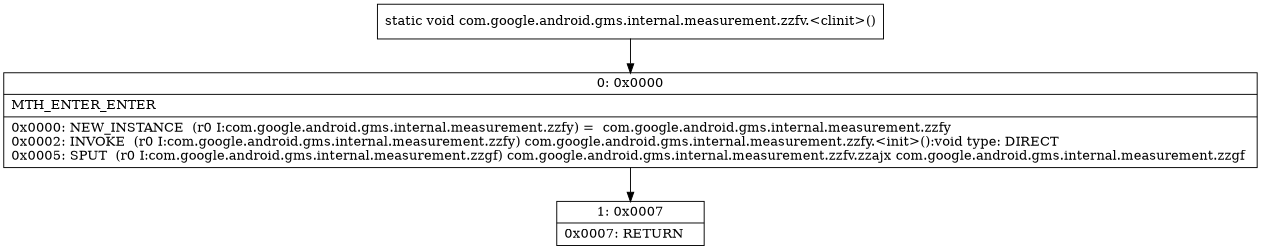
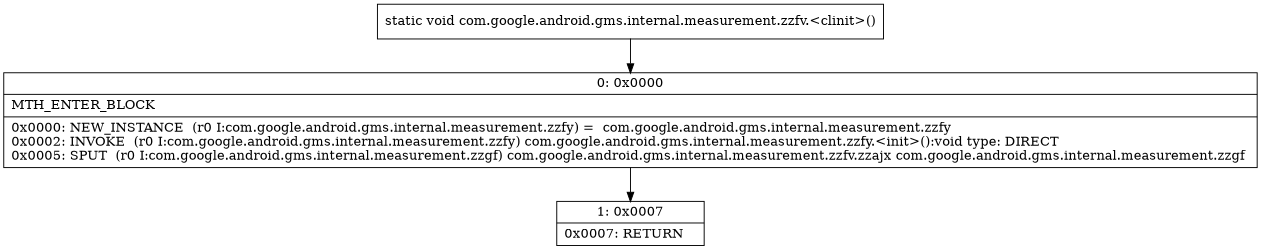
(84, 105) -> (84, 105)
